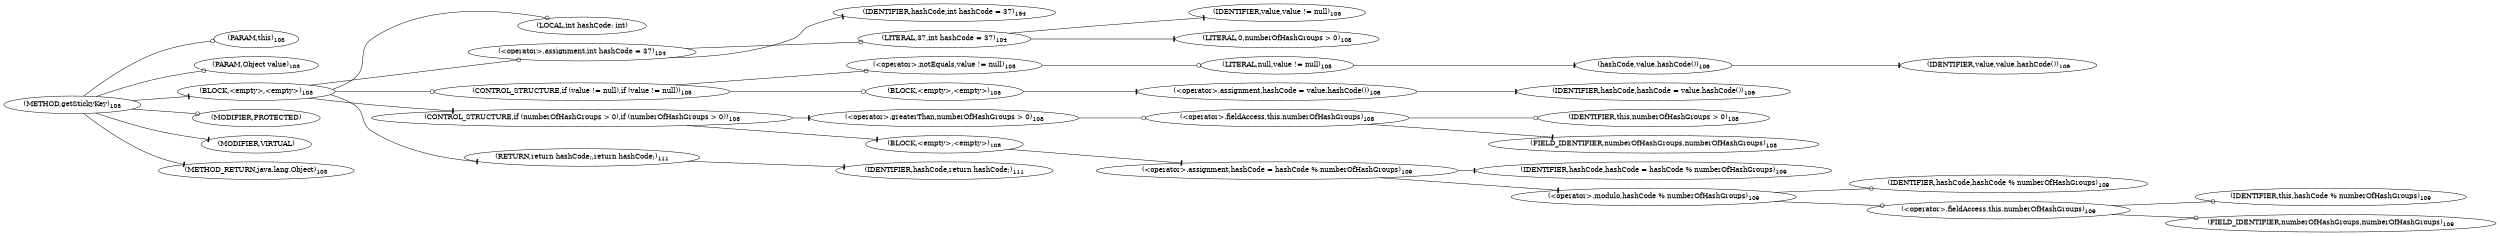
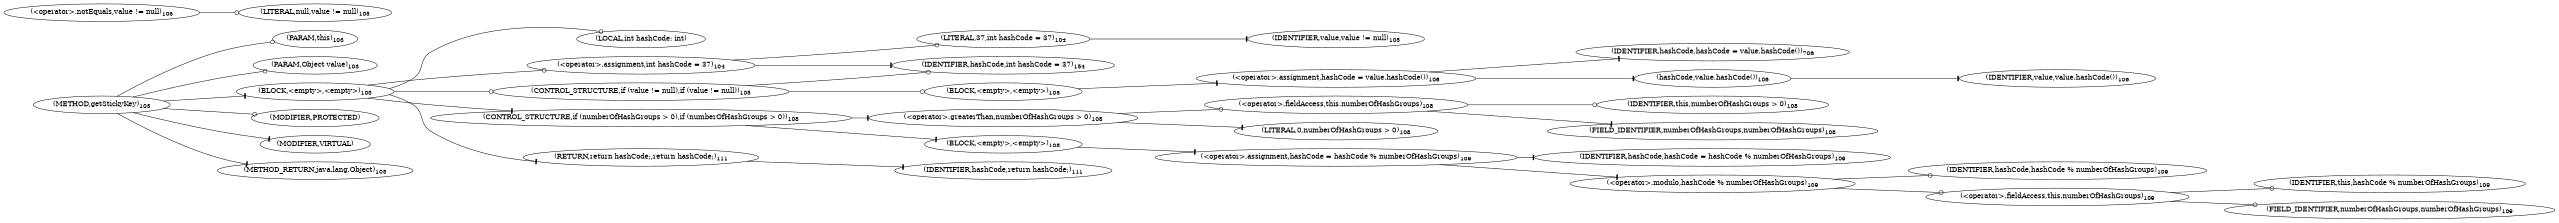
(1102, 39) -> (1180, 125)
(1463, 65) -> (1554, 78)
(770, 78) -> (837, 80)
(1750, 91) -> (1808, 51)
